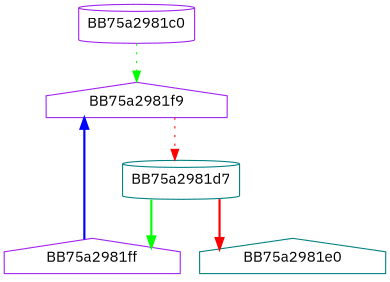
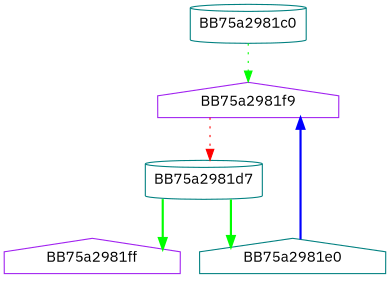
(137, 24) -> (248, 24)
(84, 184) -> (301, 184)
(220, 219) -> (231, 218)
